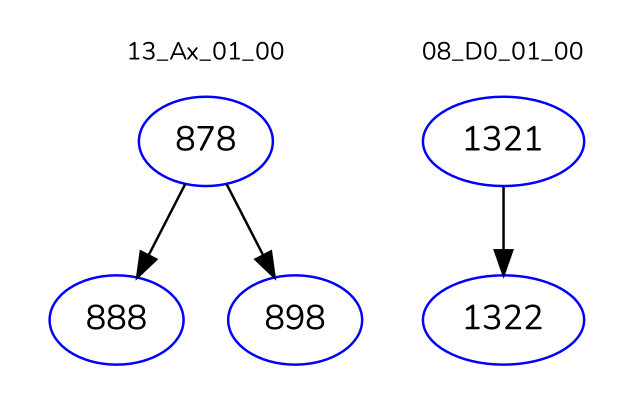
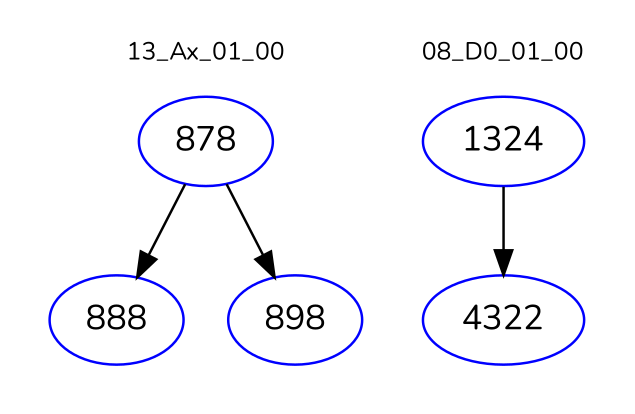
(504, 141) -> (504, 141)
(504, 320) -> (504, 320)
